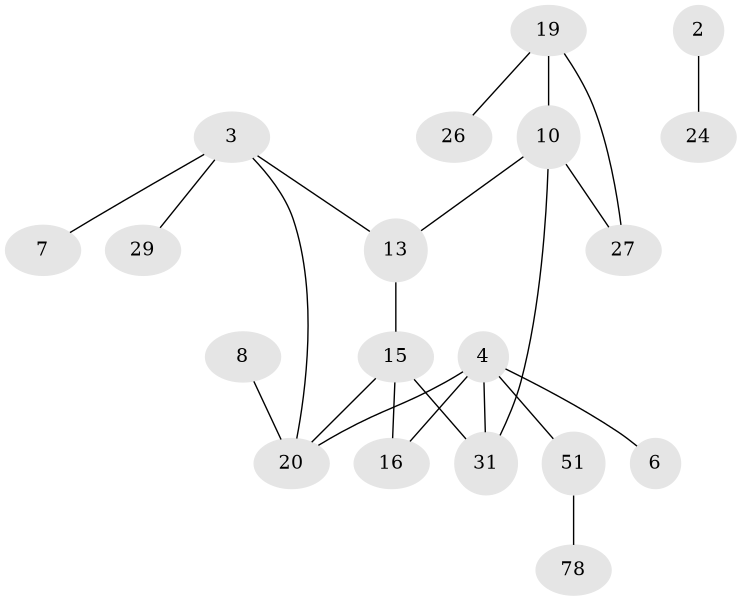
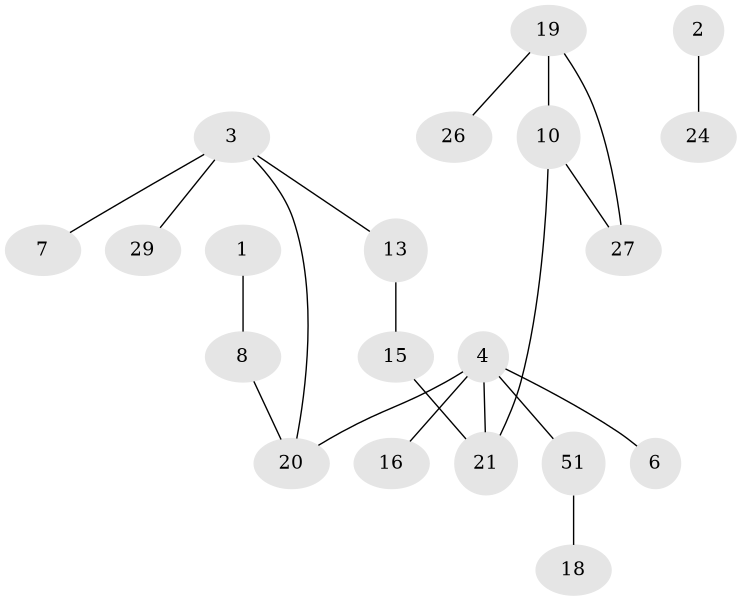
(472, 194) -> none
none -> (243, 250)
(344, 410) -> none
(393, 417) -> none
(486, 464) -> (486, 464)
(574, 570) -> (574, 570)
